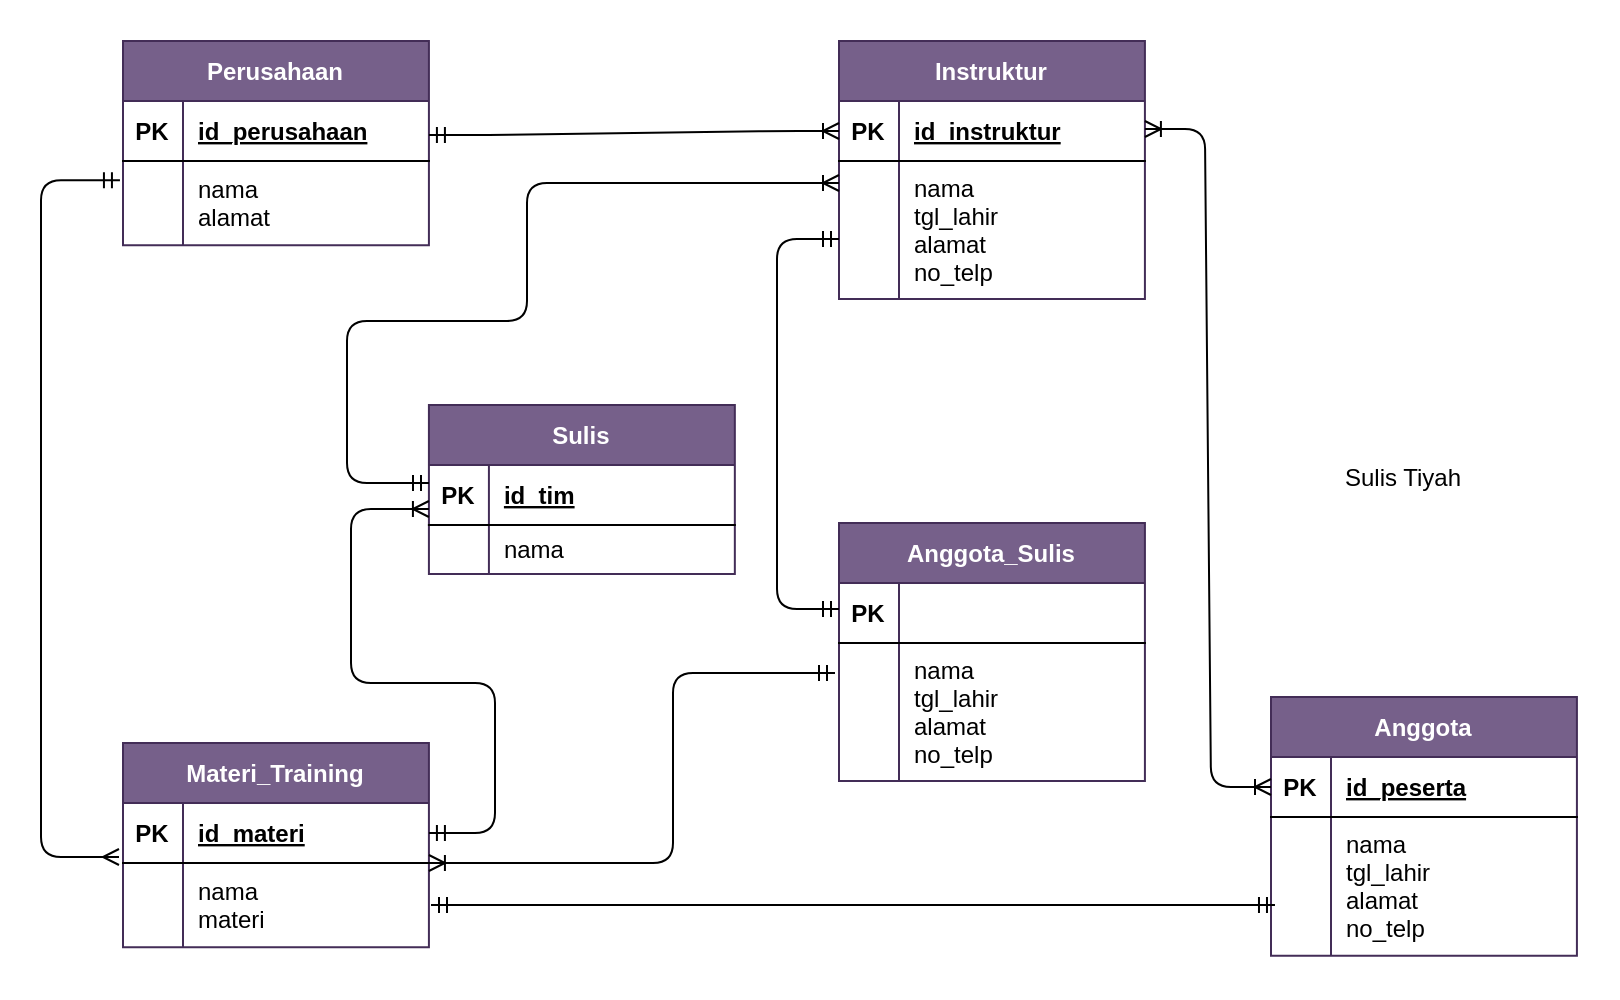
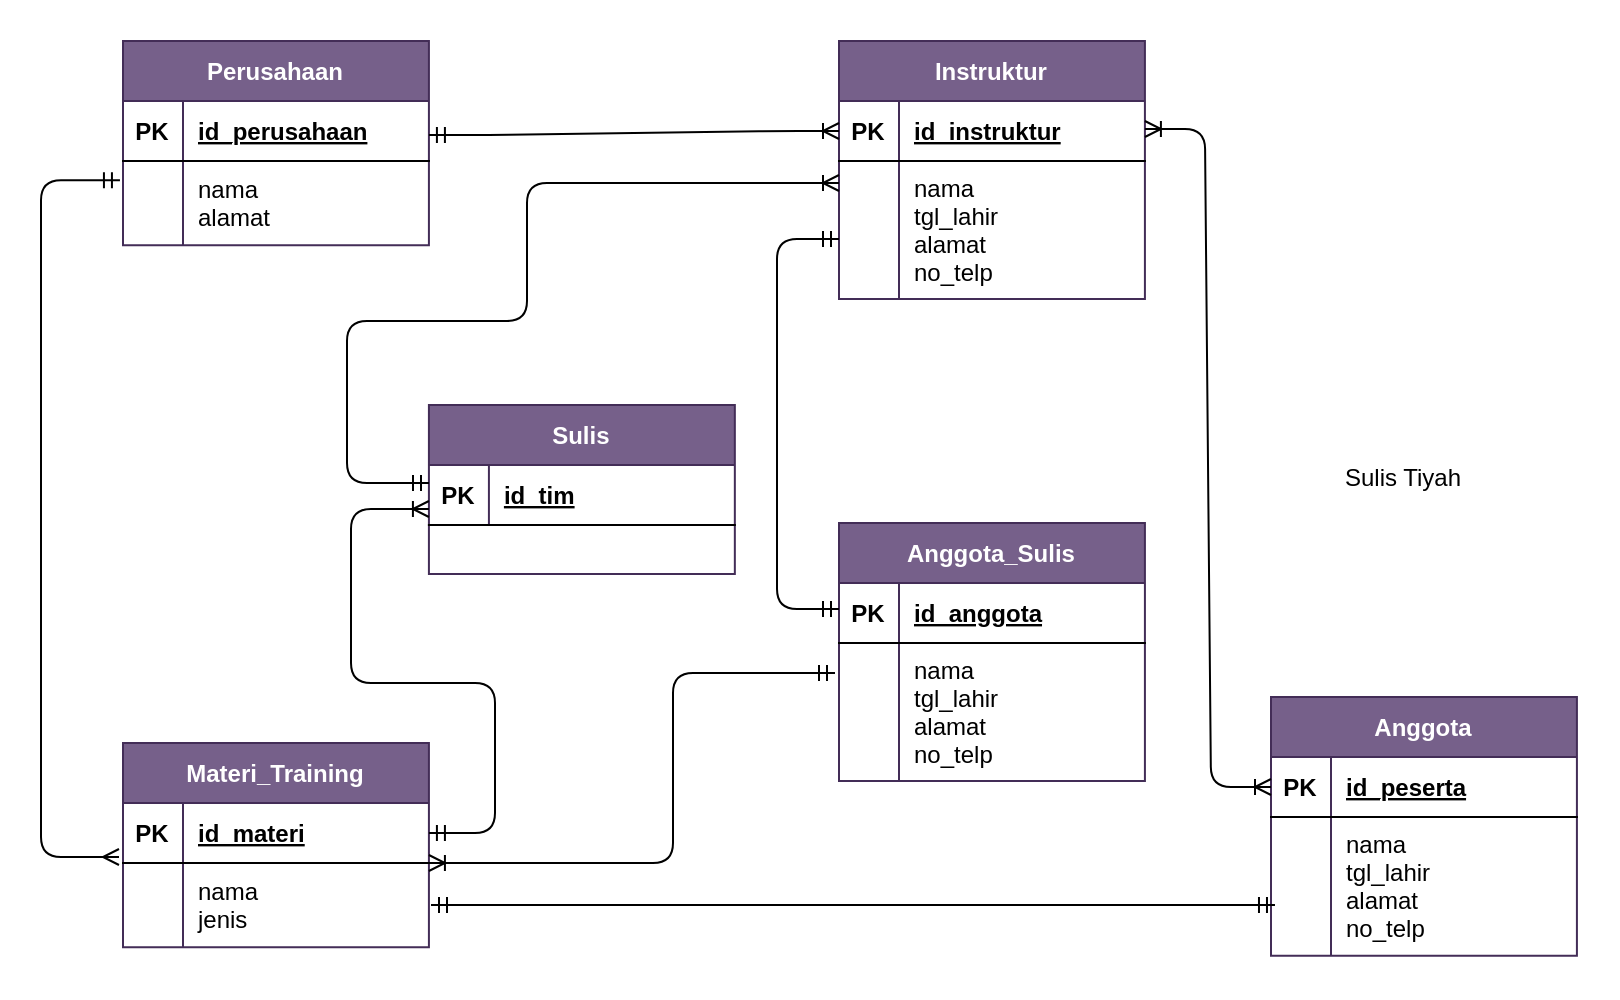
(612, 549) -> none
none -> (1022, 613)
(225, 892) -> (225, 892)
